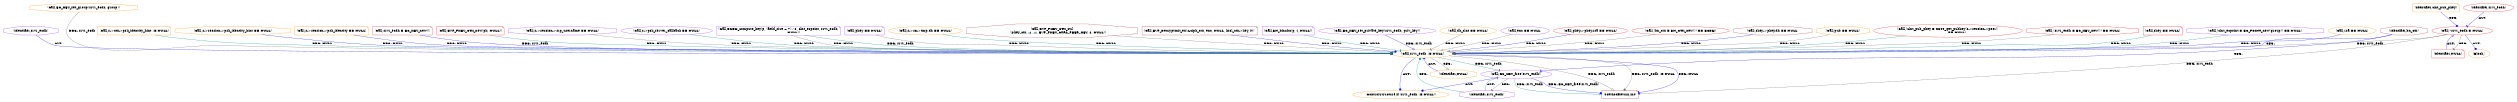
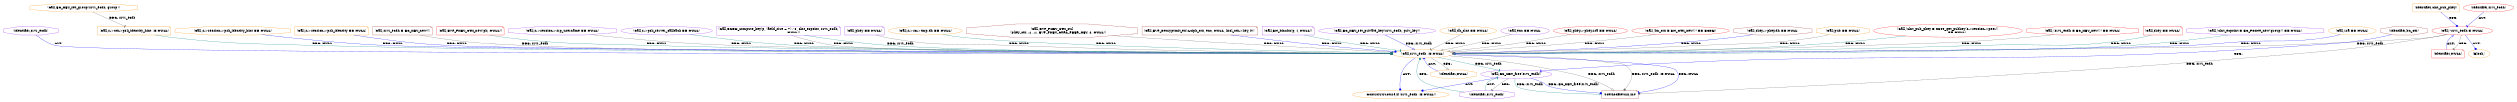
(1510, 44) -> (1510, 44)
(375, 48) -> (109, 19)
(1925, 51) -> none
(905, 52) -> (905, 52)
